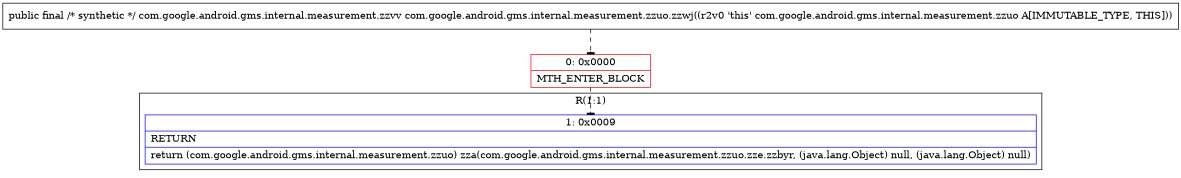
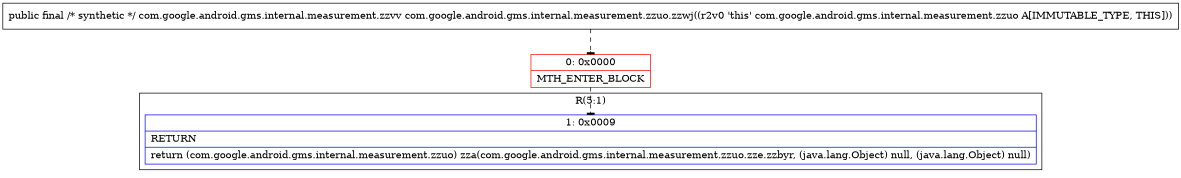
(591, 101) -> (591, 101)
